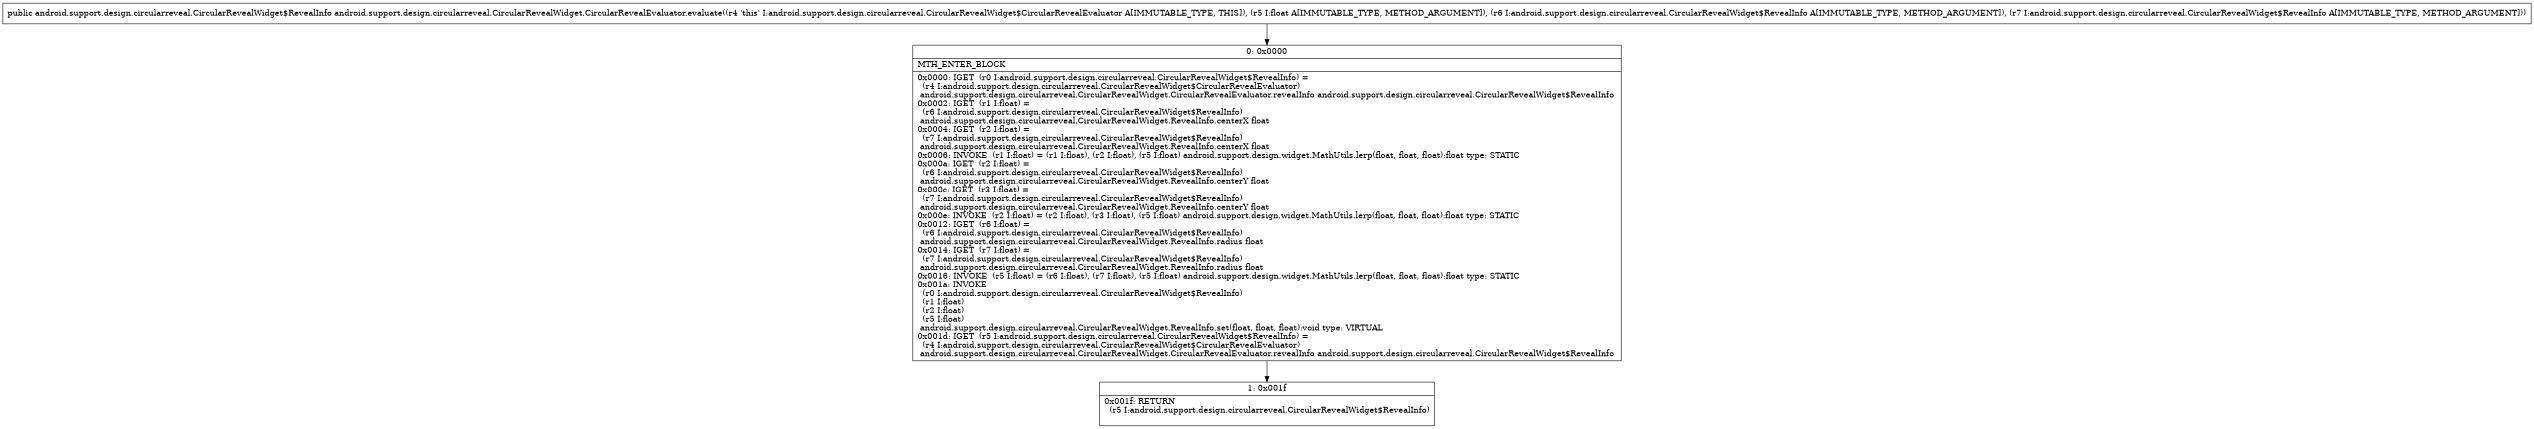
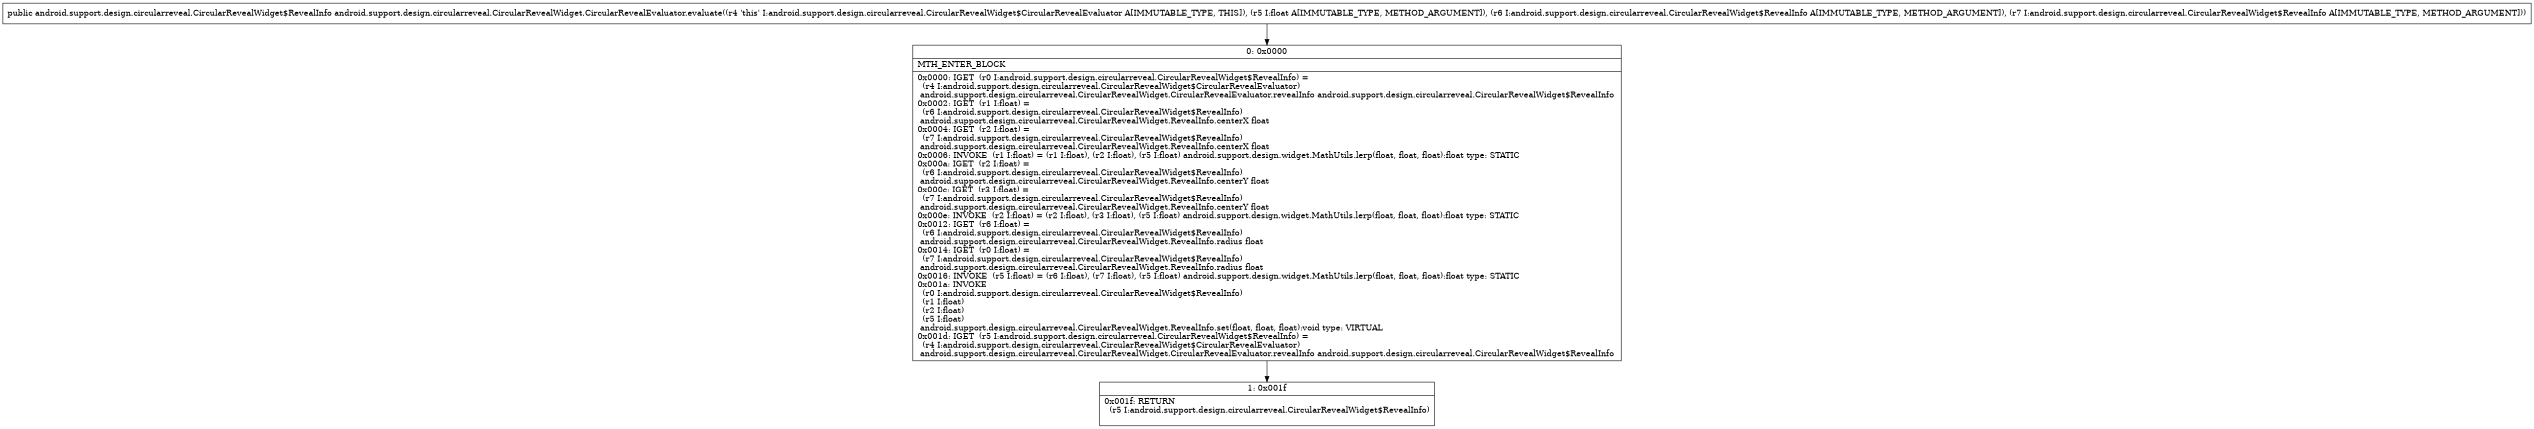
(975, 250) -> (975, 250)
